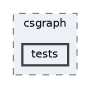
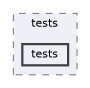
(45, 24) -> (45, 24)
